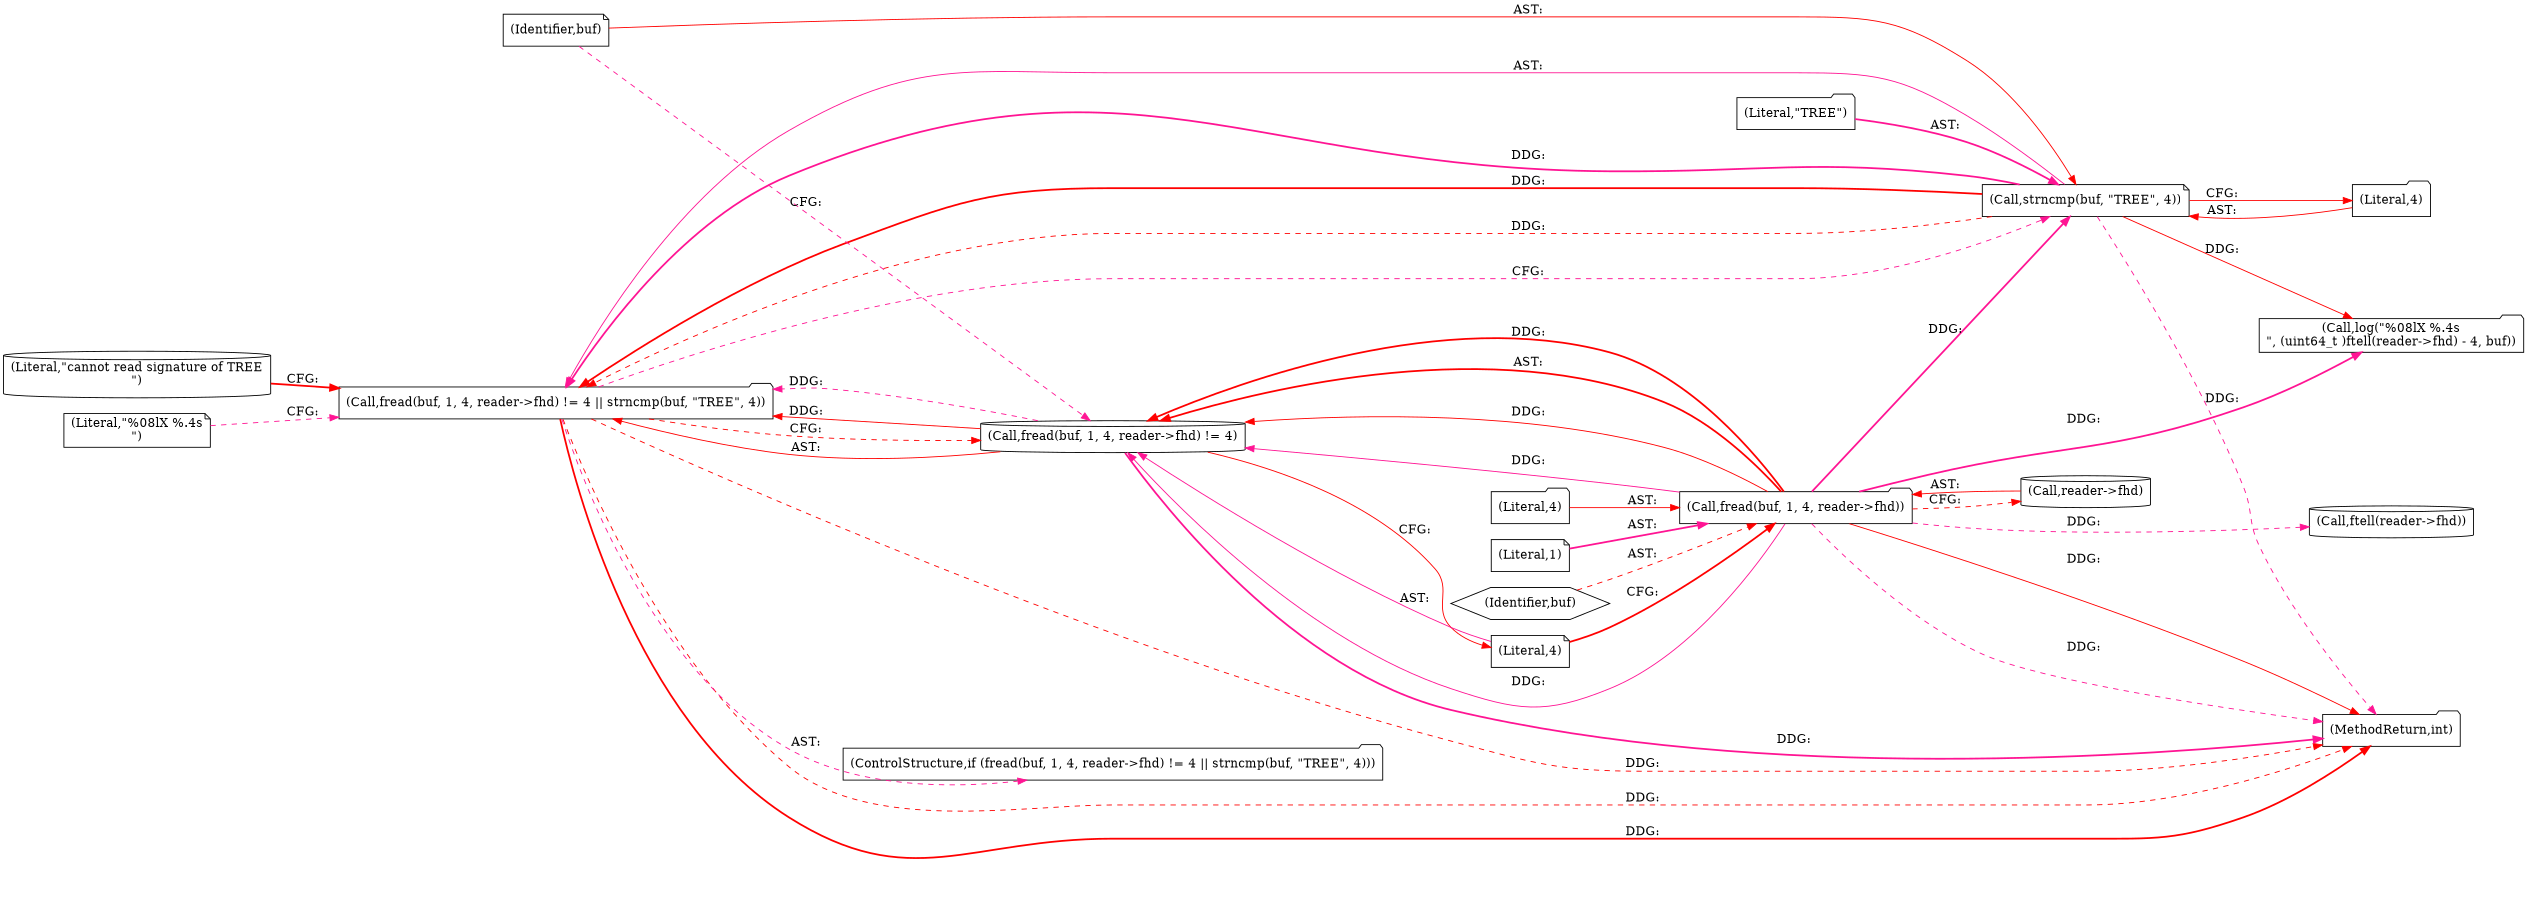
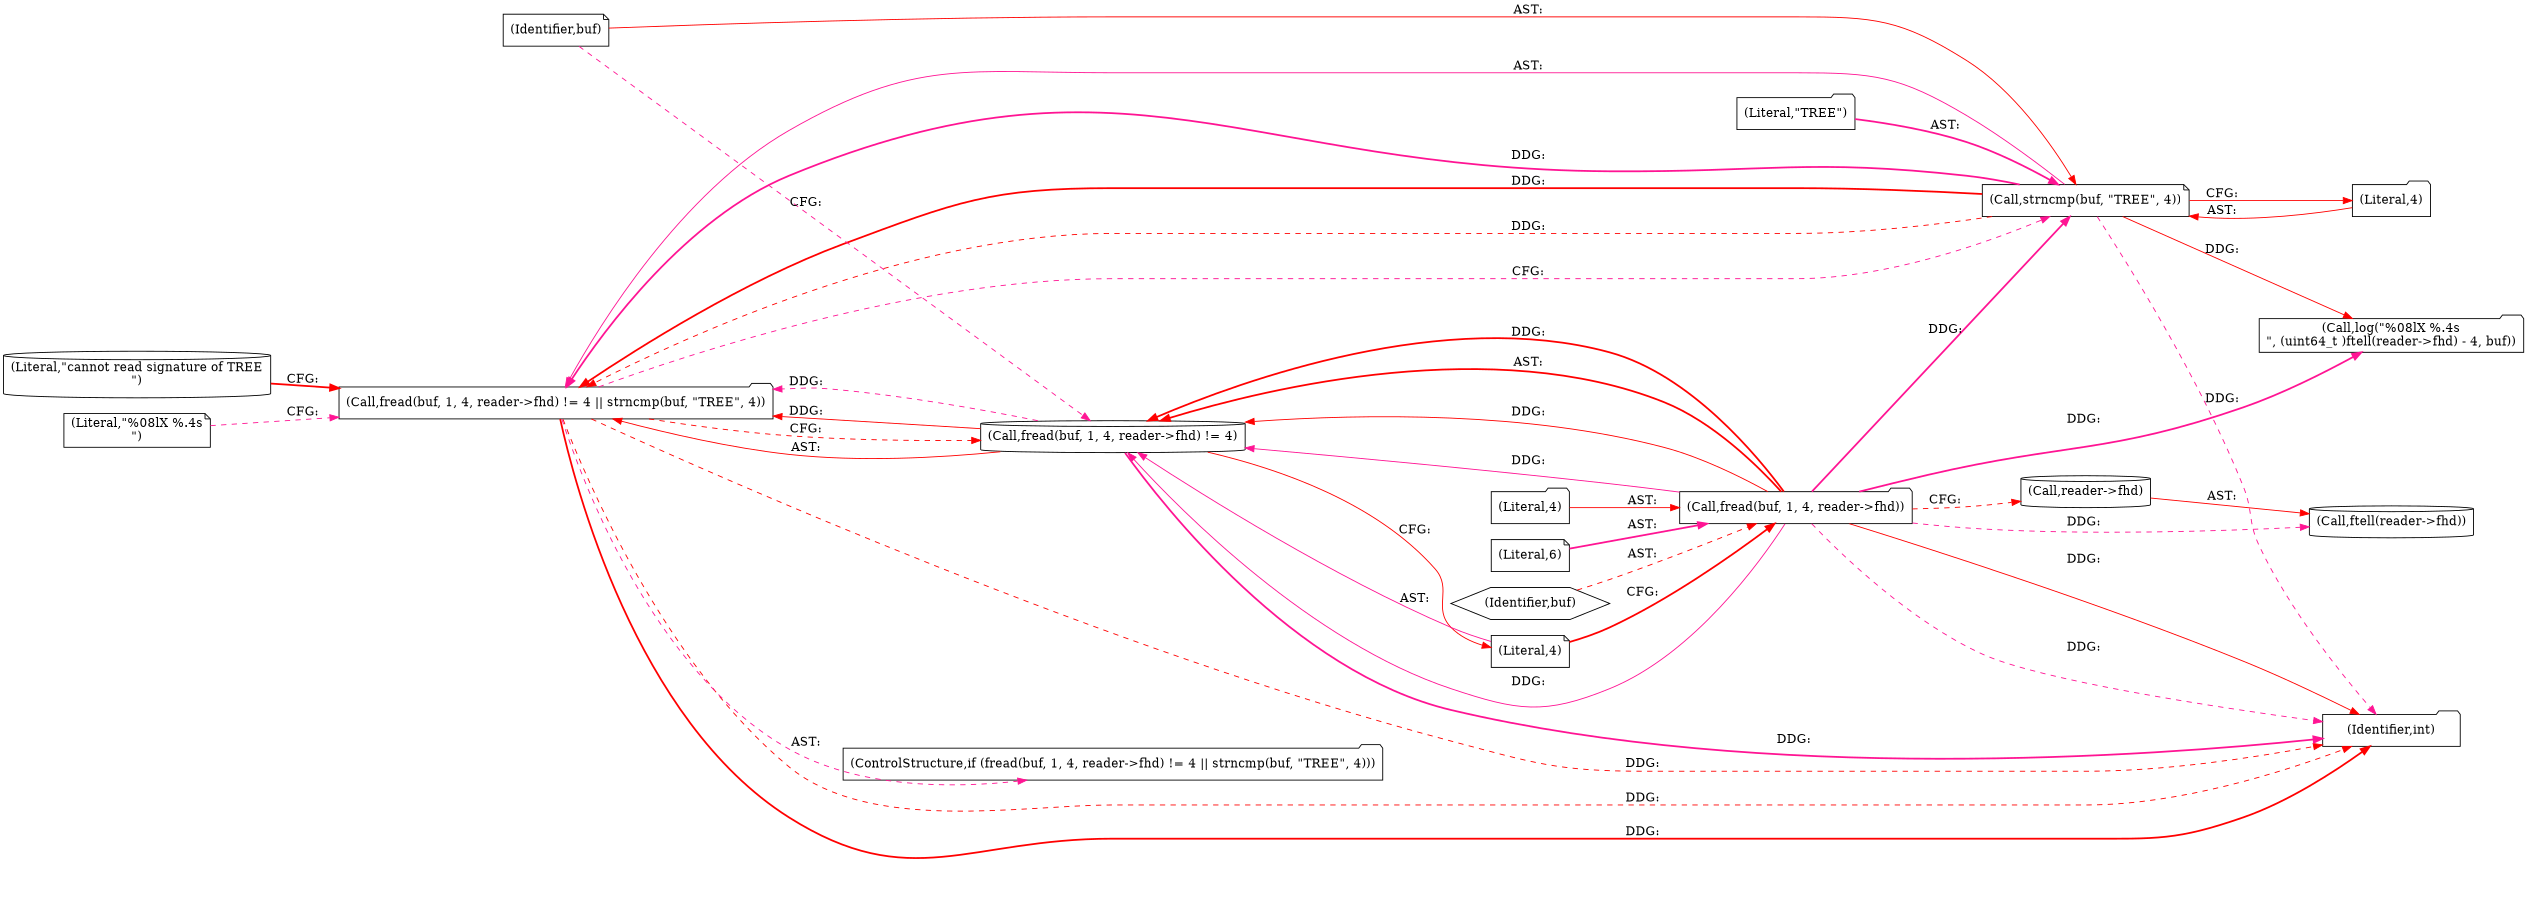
(1971, 492) -> (2225, 505)
(1530, 556) -> (1530, 556)
(2391, 730) -> (2391, 730)
